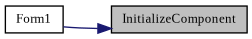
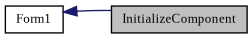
(81, 28) -> (94, 11)
